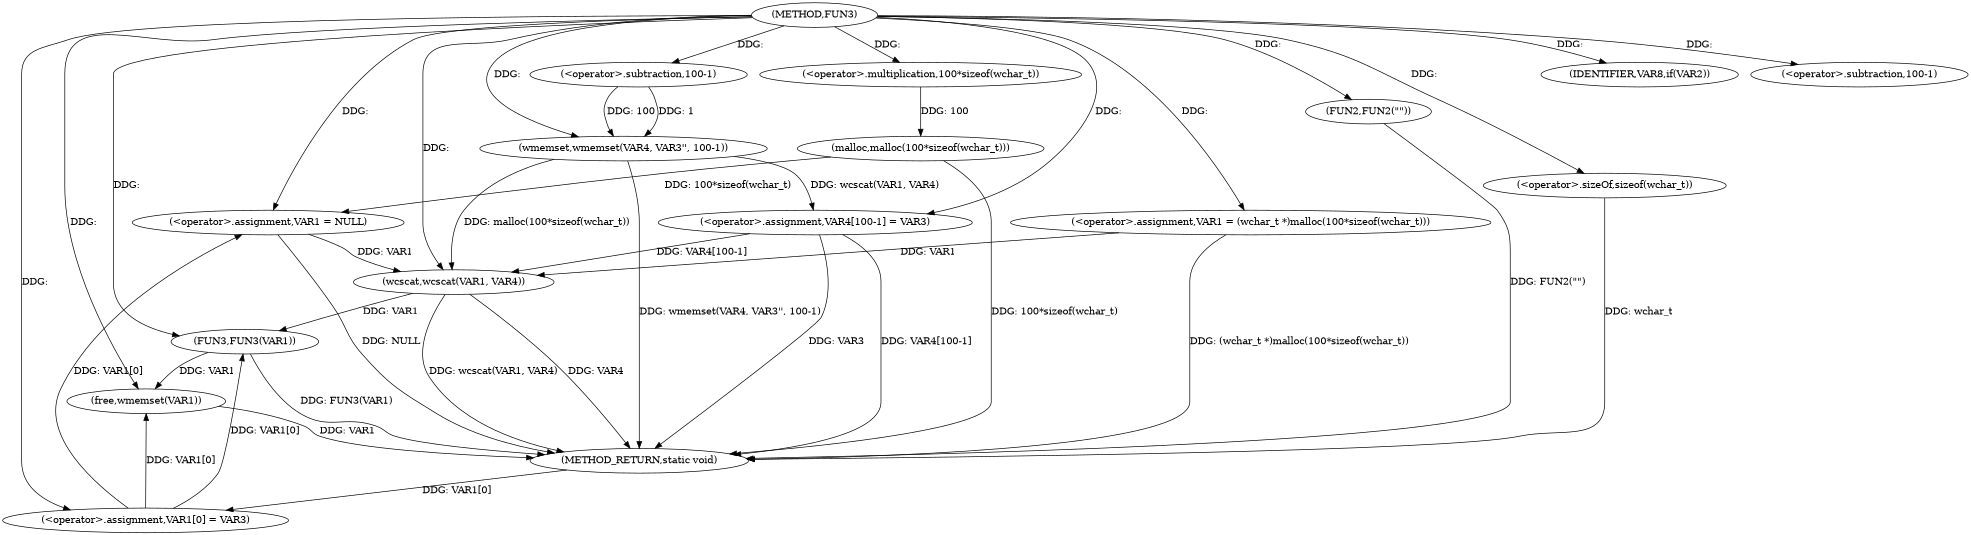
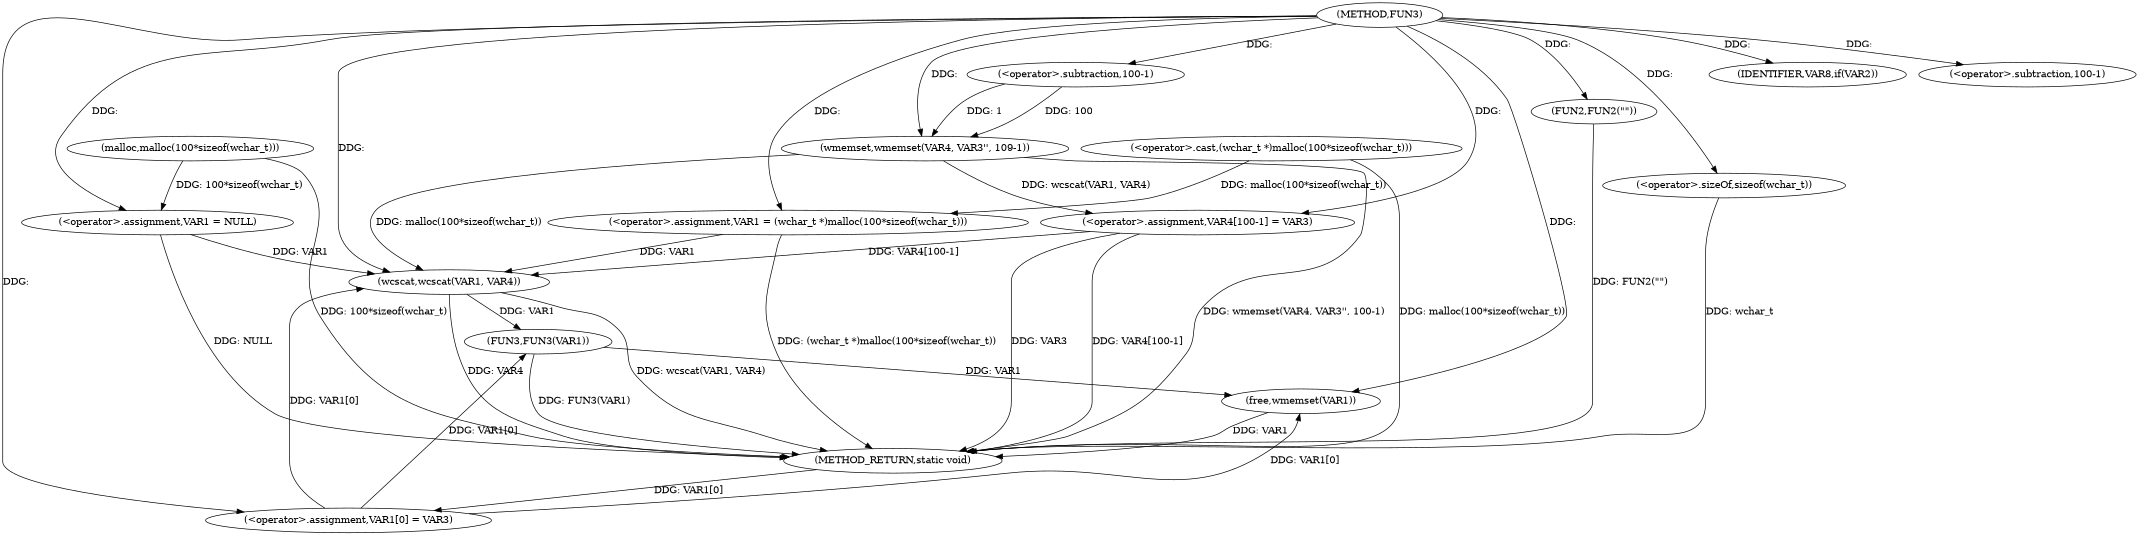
(284, 43) -> none
(921, 75) -> none
(624, 149) -> (925, 149)
none -> (1272, 149)
(84, 352) -> (290, 383)
